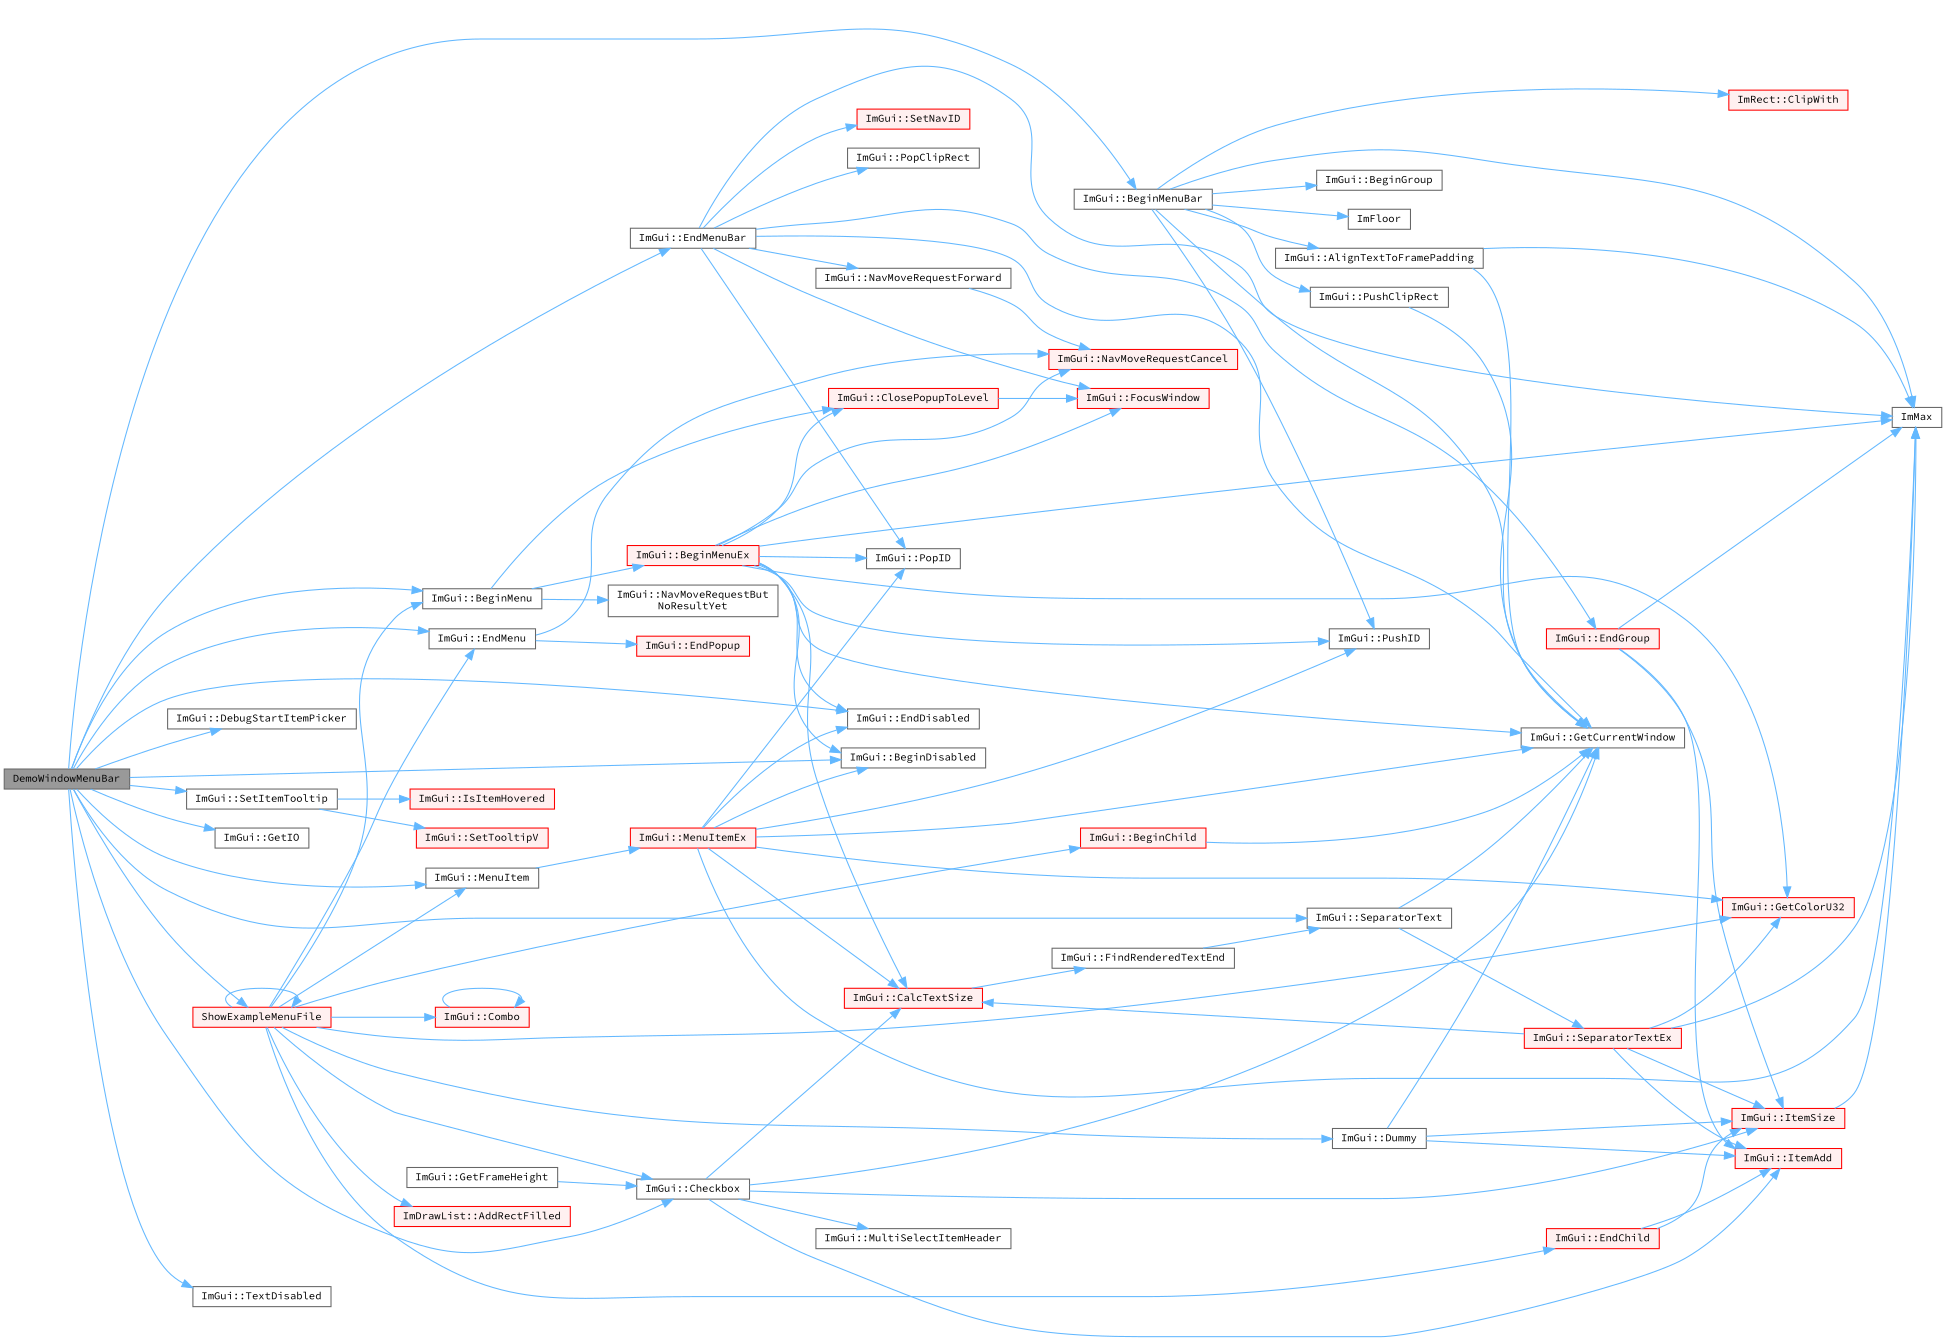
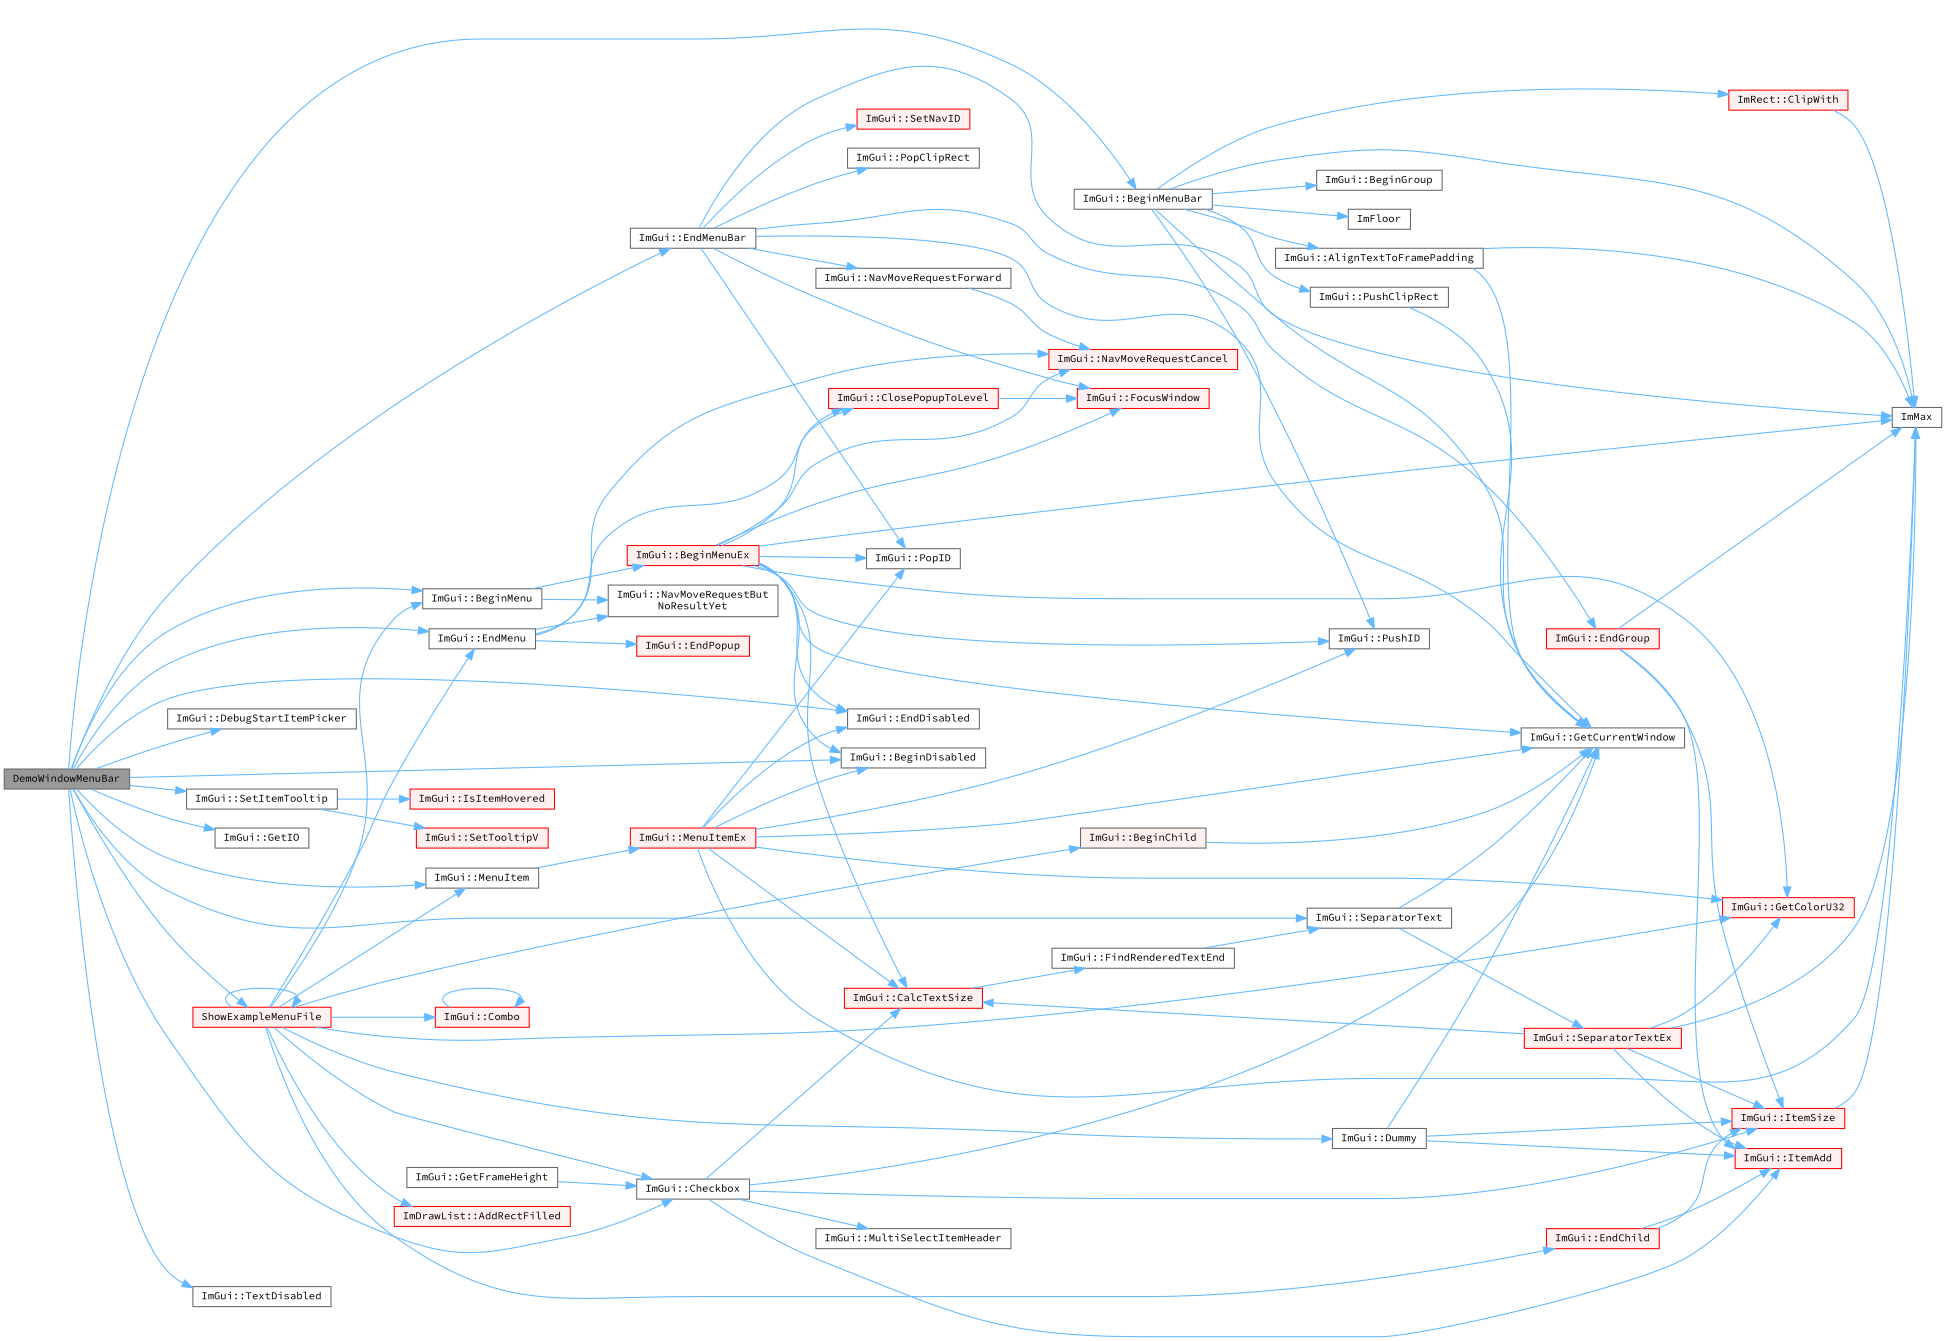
none -> (1893, 245)
(655, 457) -> (675, 507)
none -> (576, 622)
(1143, 838) -> (1143, 838)
